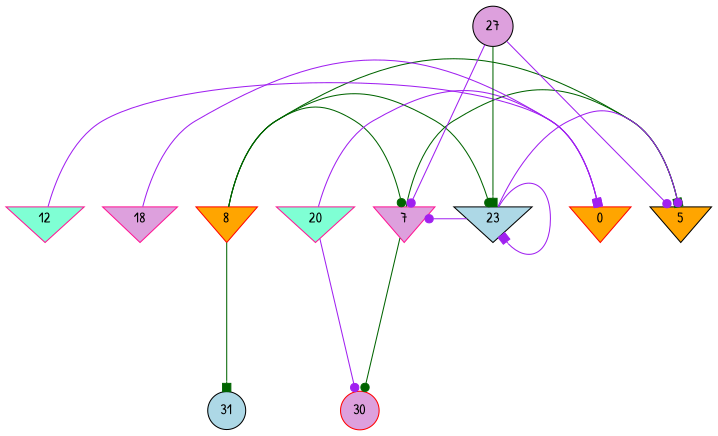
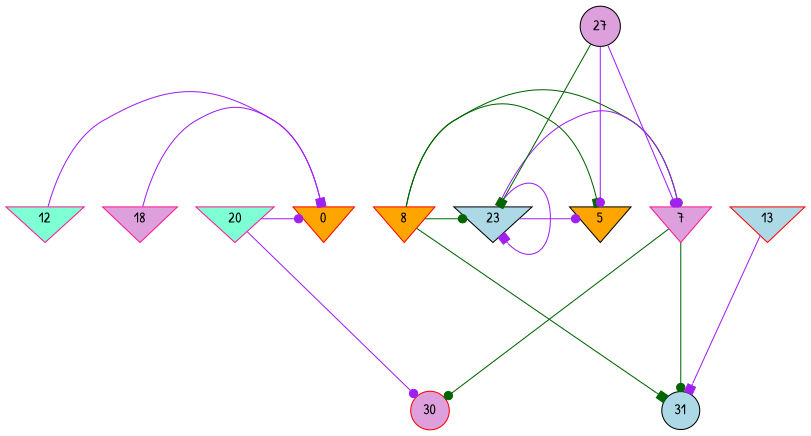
(538, 90) -> (681, 313)
none -> (767, 219)
